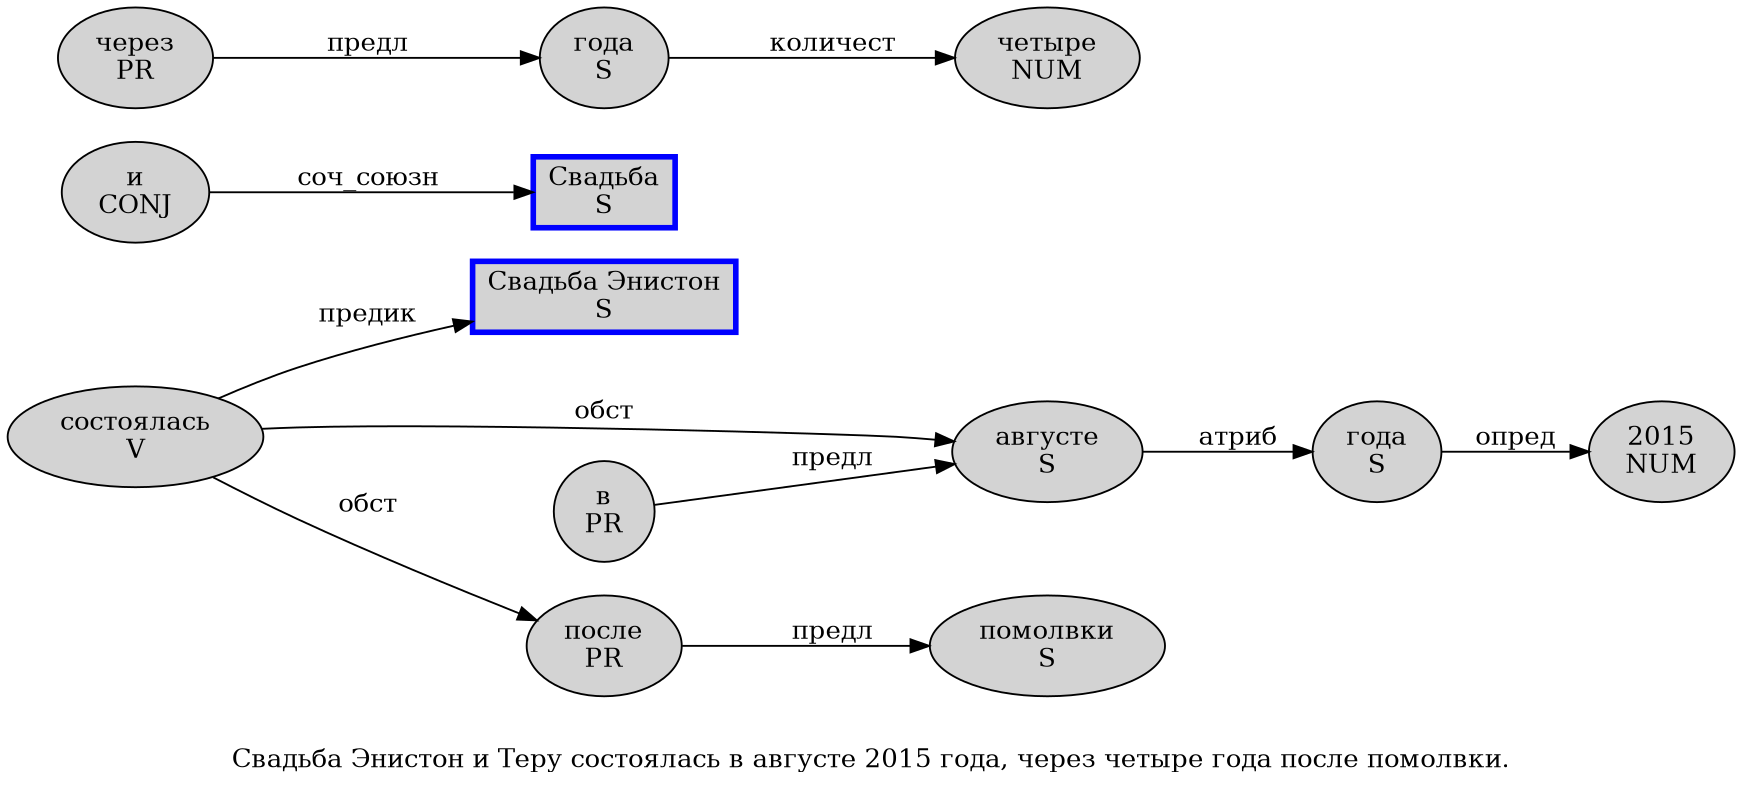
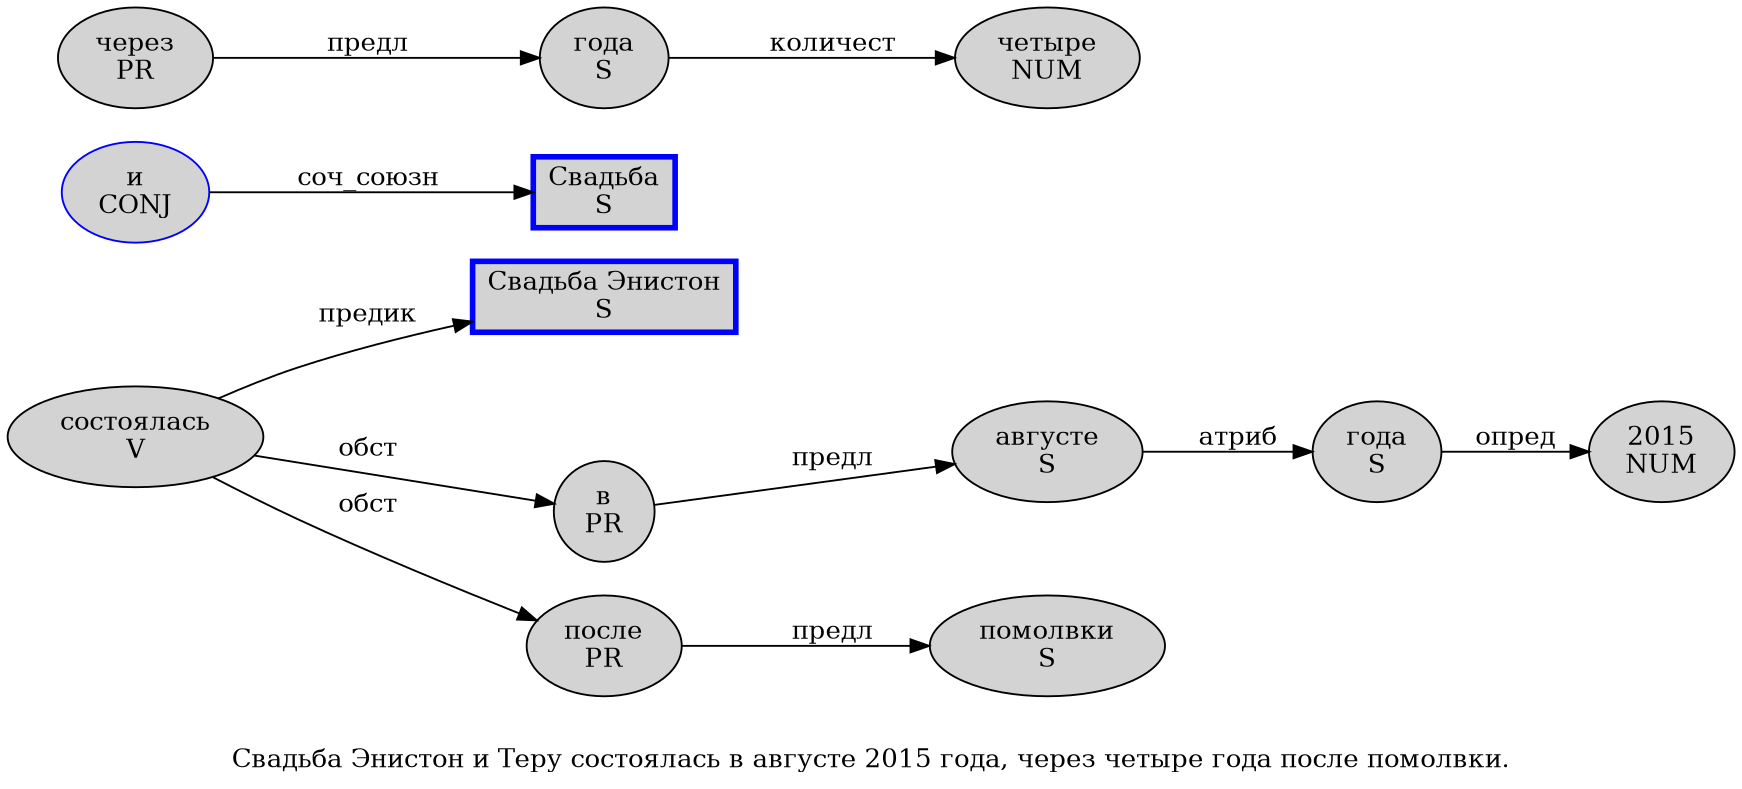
(136, 192) -> (136, 192)
(599, 428) -> (395, 478)
